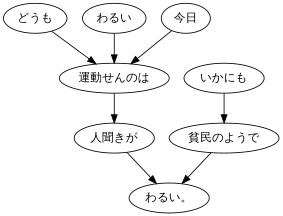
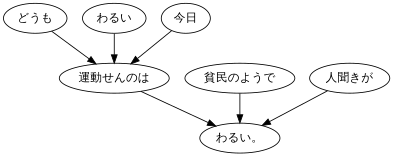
(224, 78) -> none
(114, 104) -> (175, 107)
